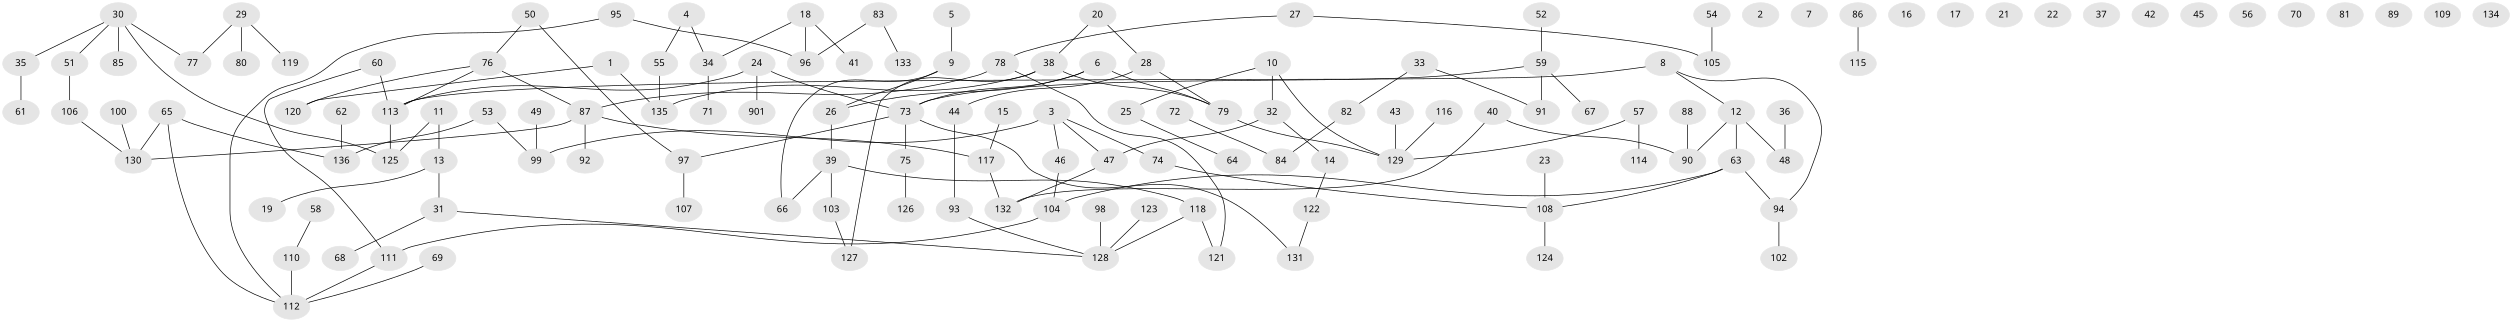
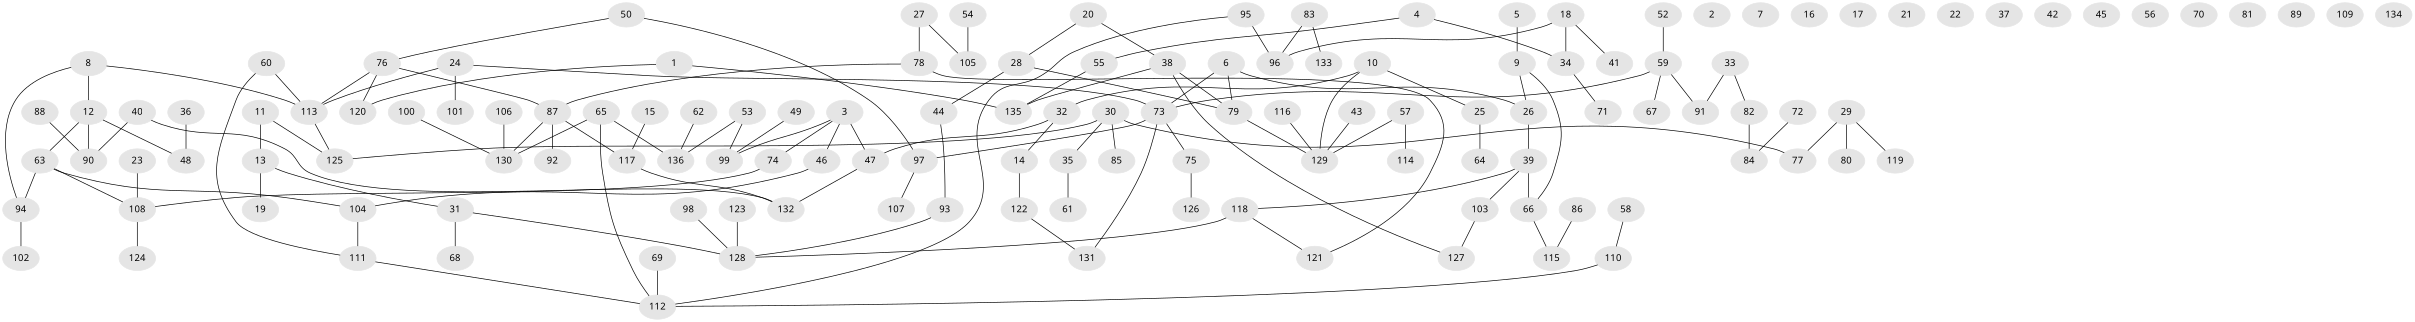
(70, 64) -> none
(757, 112) -> (455, 112)
none -> (1540, 234)
